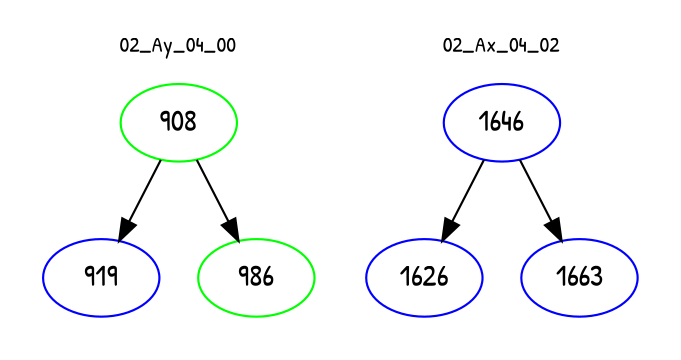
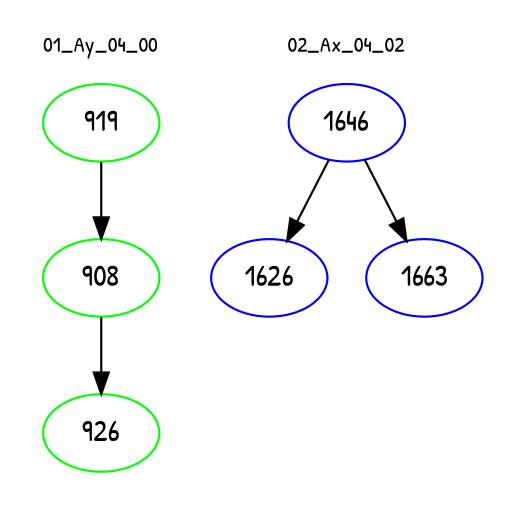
(179, 46) -> (101, 46)
(145, 191) -> (101, 190)
(101, 278) -> (101, 123)
(256, 278) -> (101, 433)
